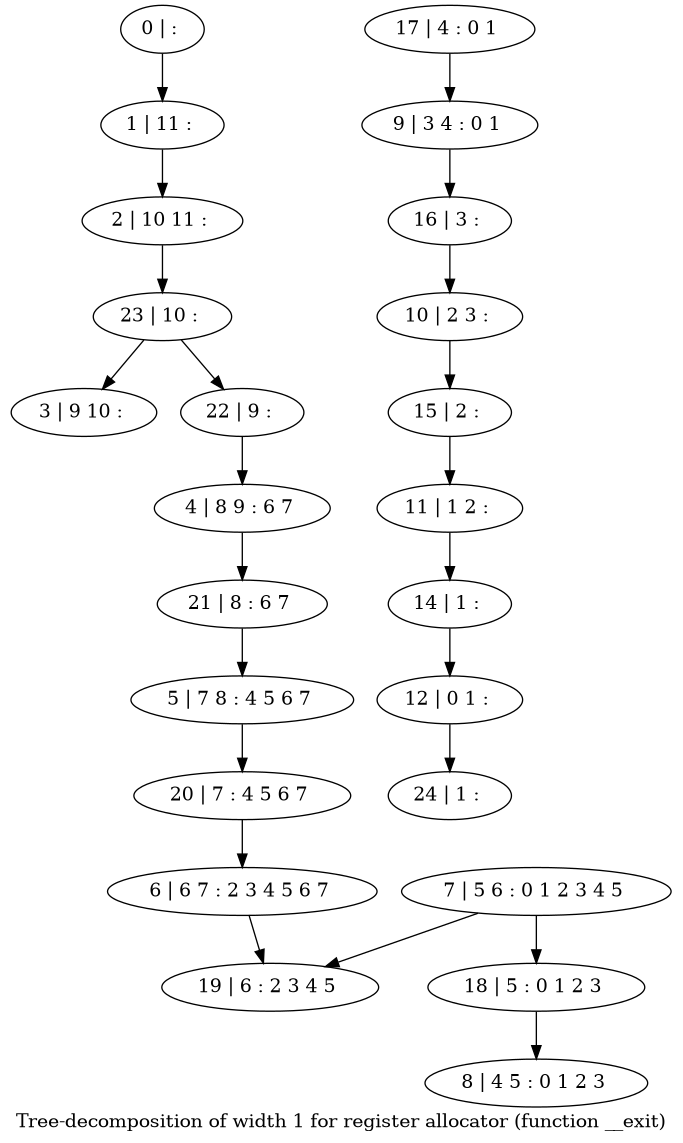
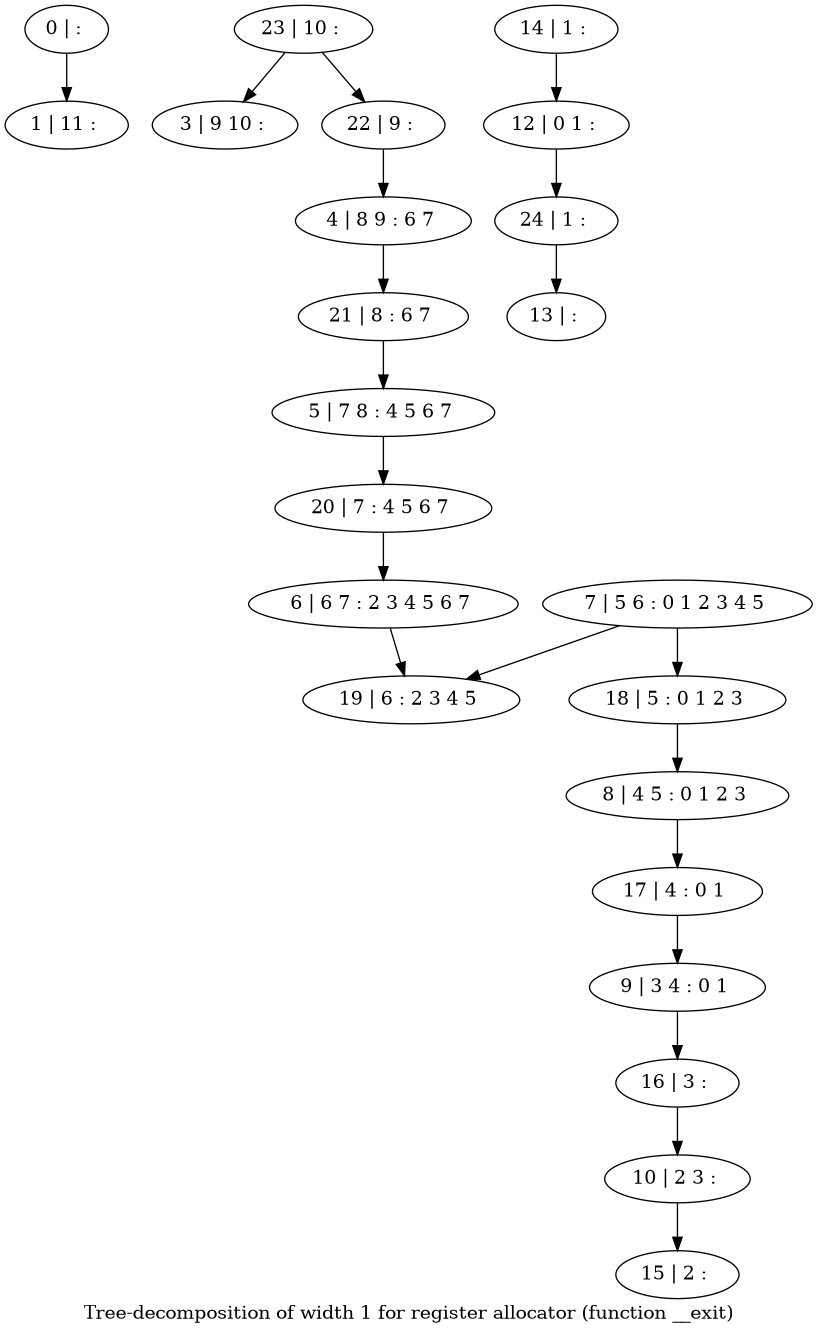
(162, 221) -> none
none -> (556, 317)
(450, 508) -> none
none -> (677, 837)
